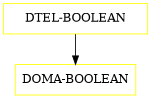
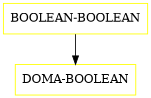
(76, 19) -> (76, 19)
